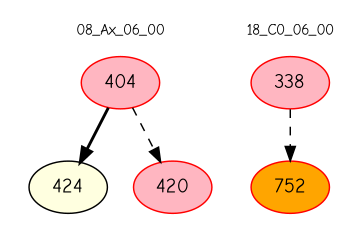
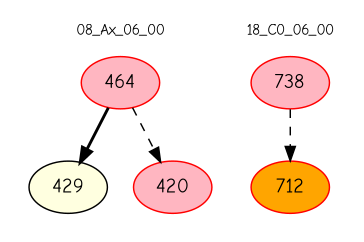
(120, 83) -> (120, 83)
(290, 83) -> (290, 83)
(68, 187) -> (68, 187)
(290, 187) -> (290, 187)
